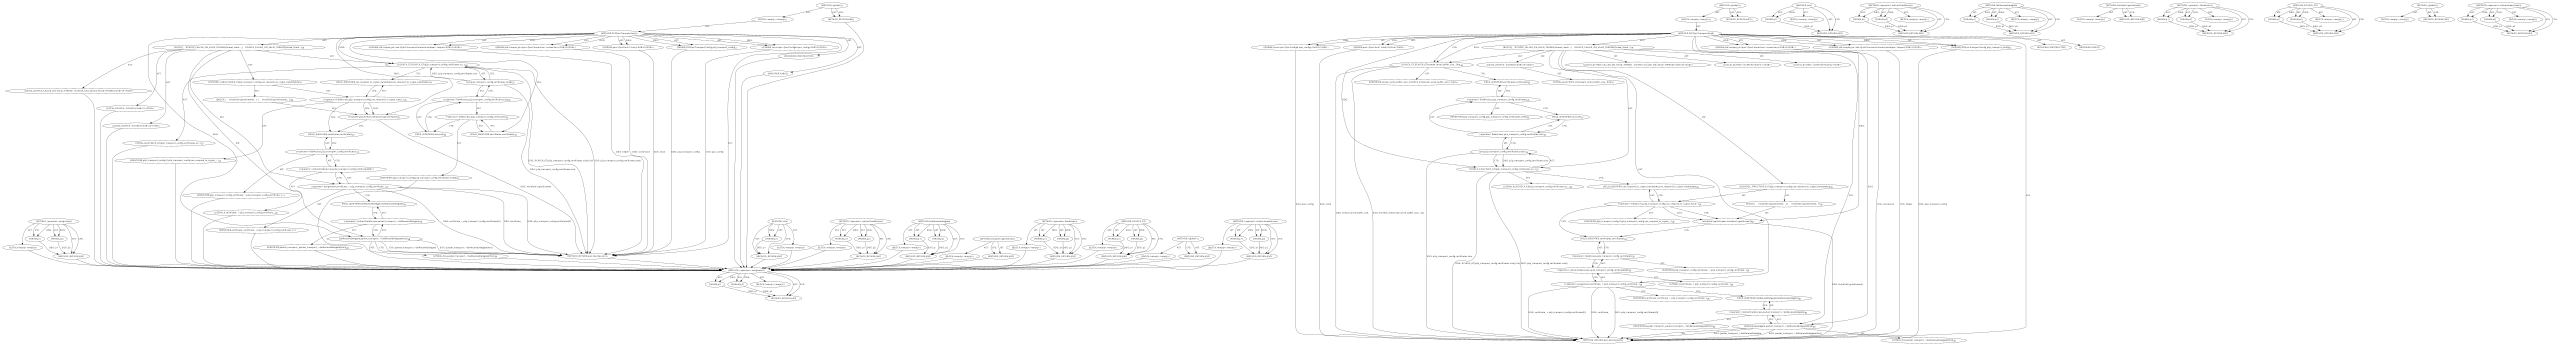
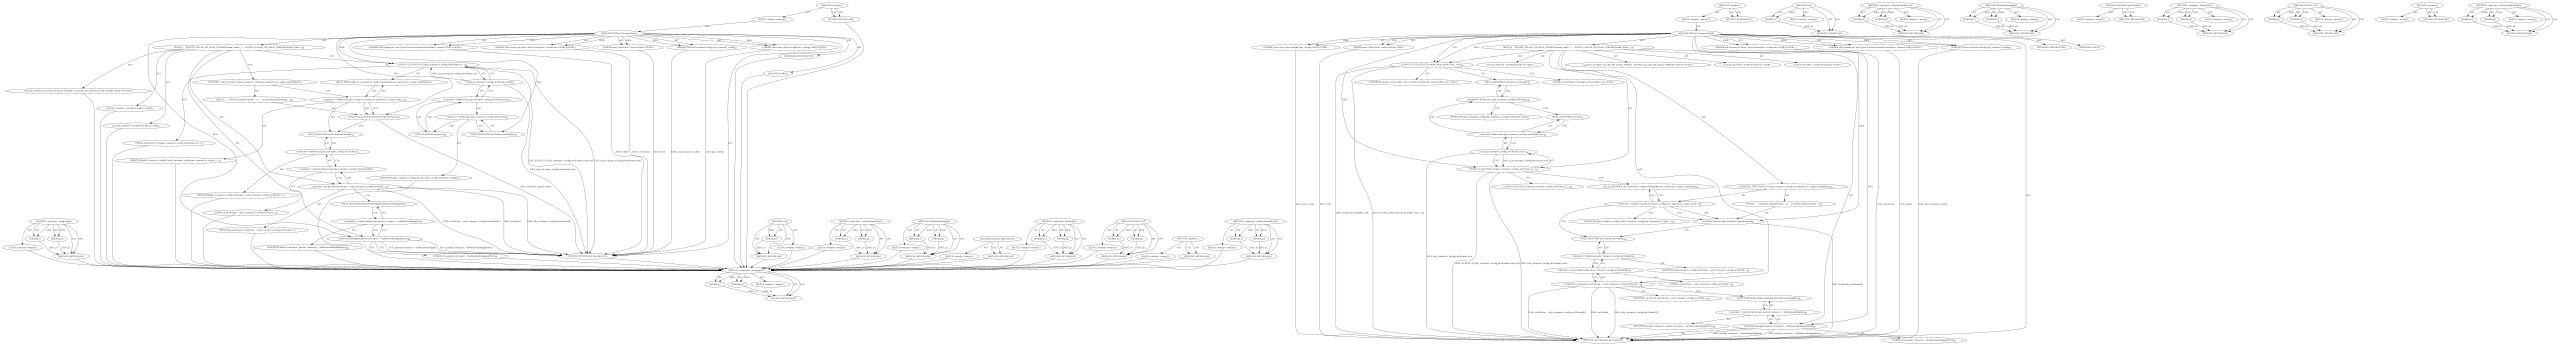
(1546, 73) -> (1507, 73)
